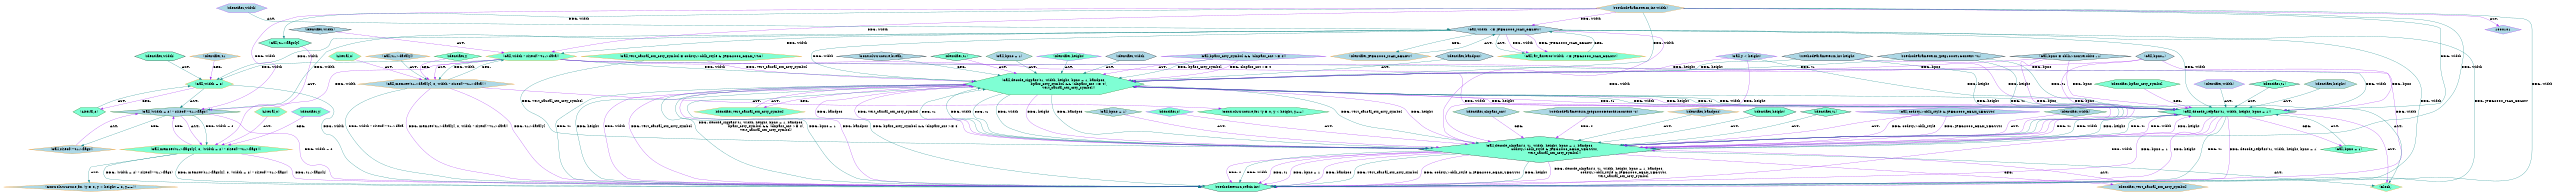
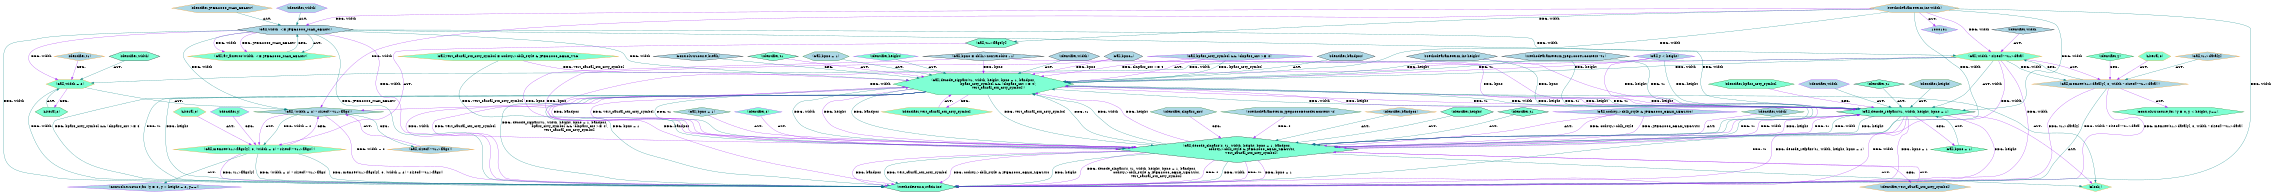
(705, 35) -> (115, 36)
(1437, 42) -> none
(2376, 84) -> (1992, 84)
(91, 187) -> (155, 187)
